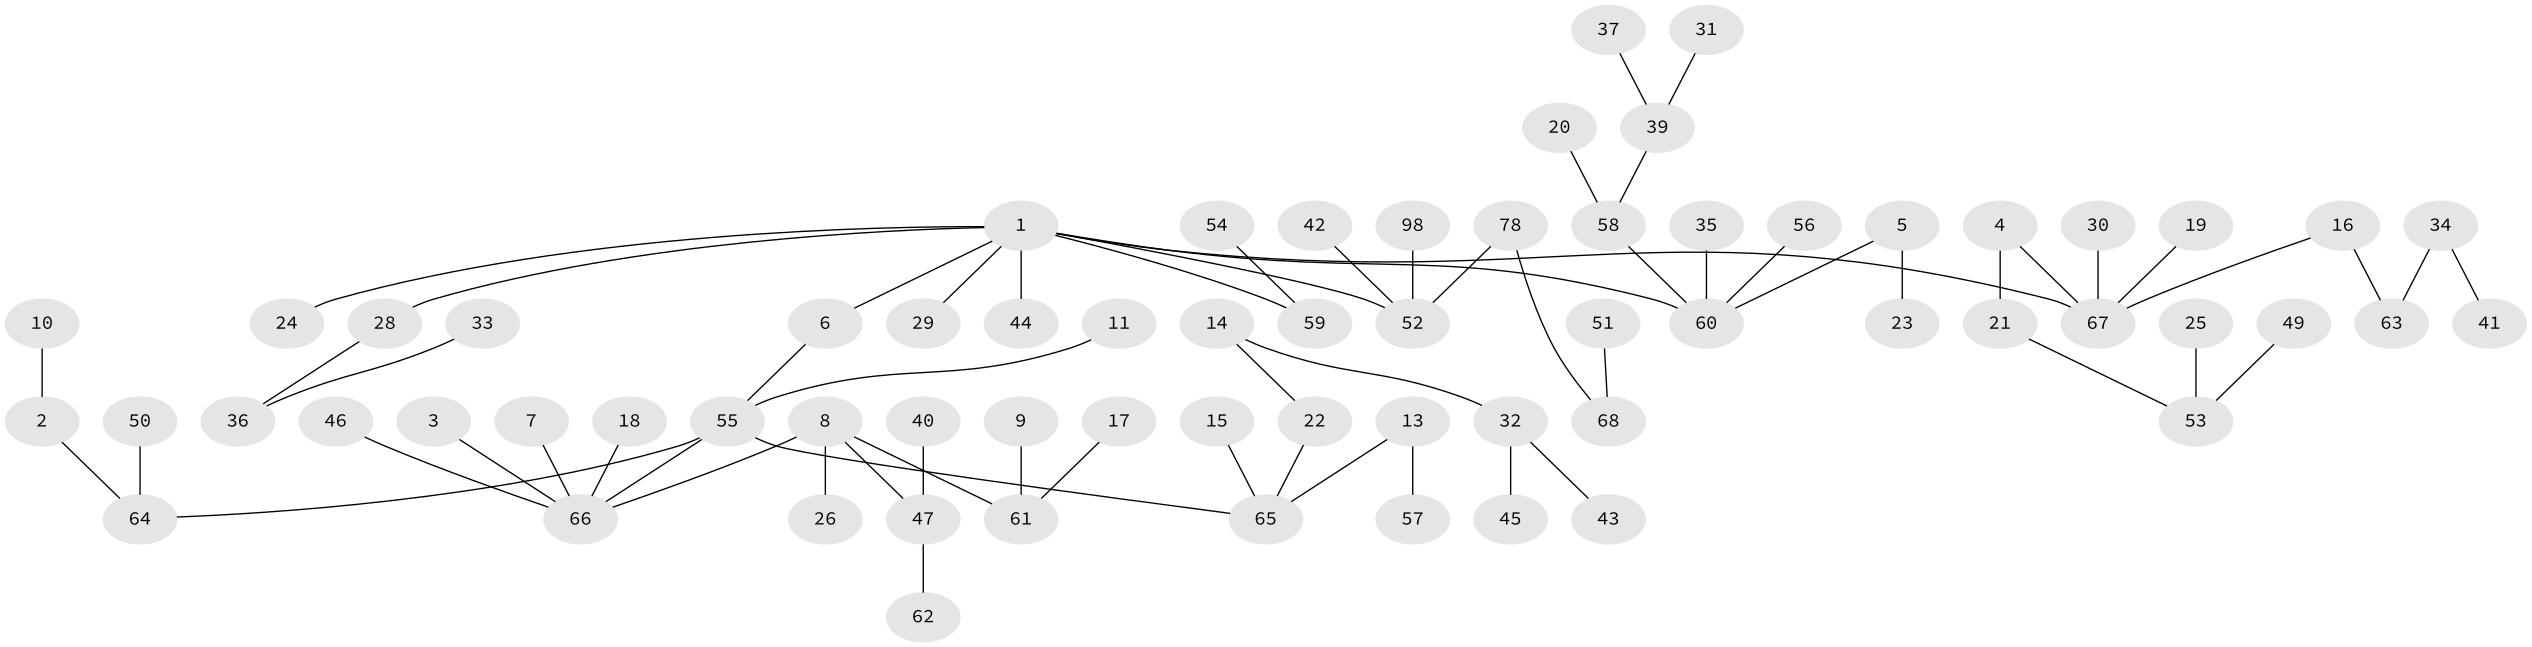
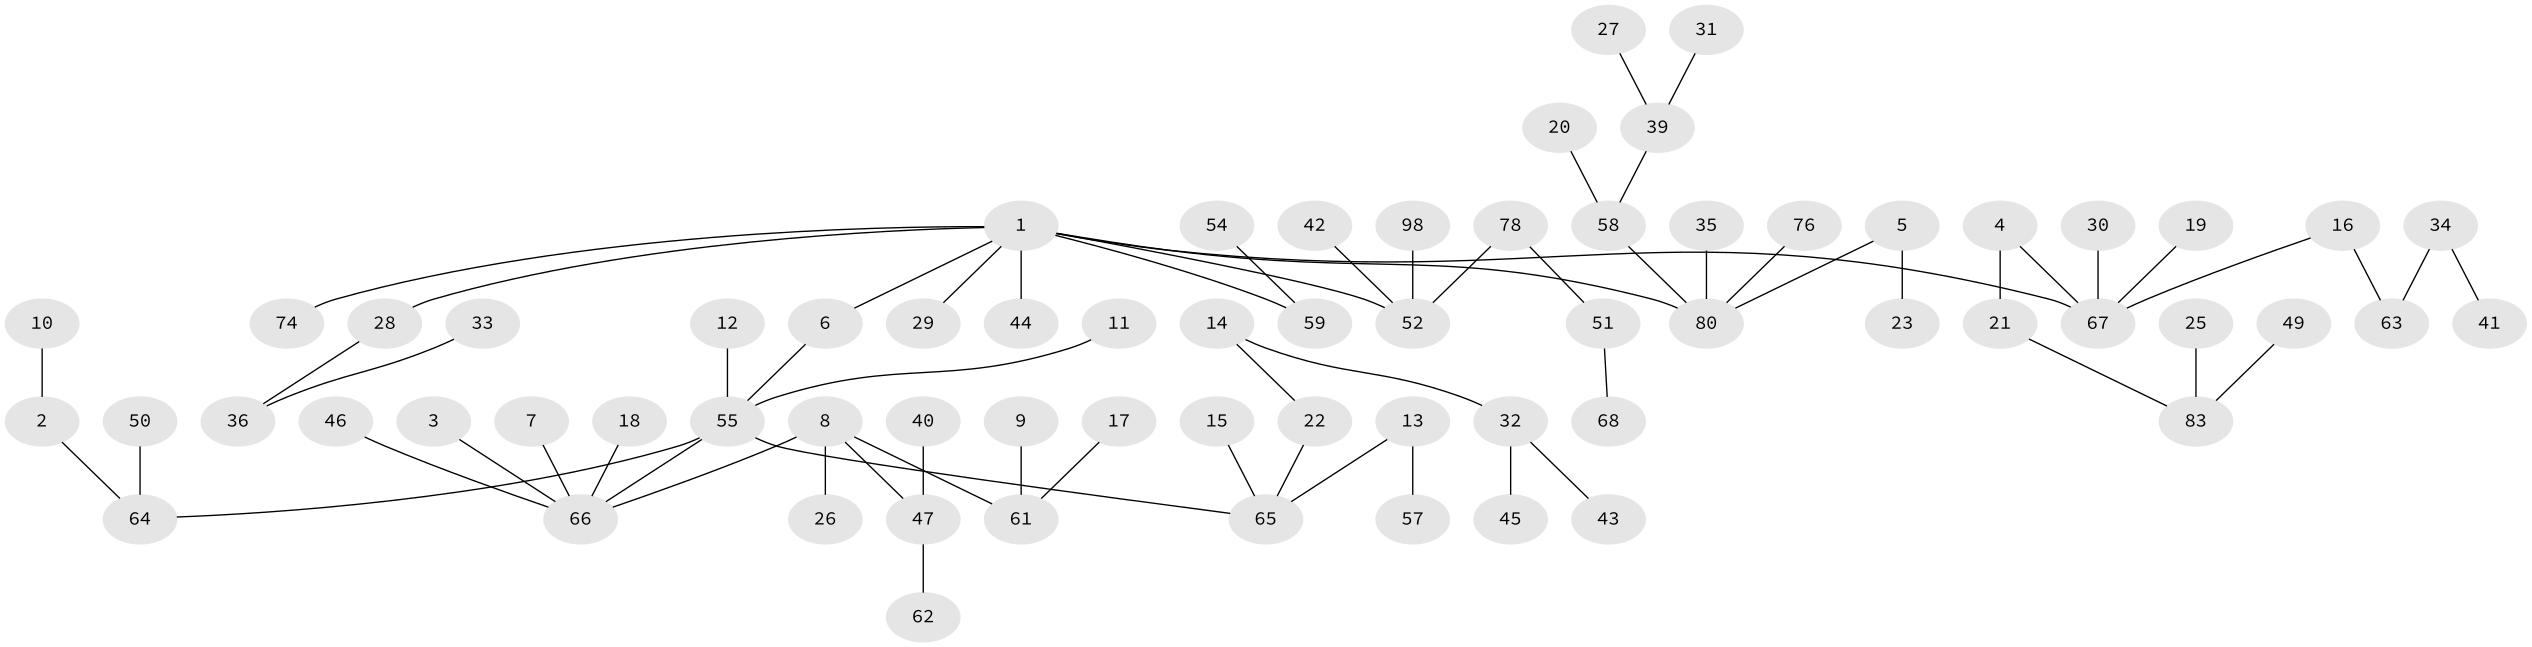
(1609, 30) -> (1609, 30)
(1804, 226) -> (1804, 226)
(287, 324) -> (287, 324)
none -> (727, 324)
(1706, 324) -> (1706, 324)
(1545, 329) -> (1551, 269)
(2196, 422) -> (2196, 422)
